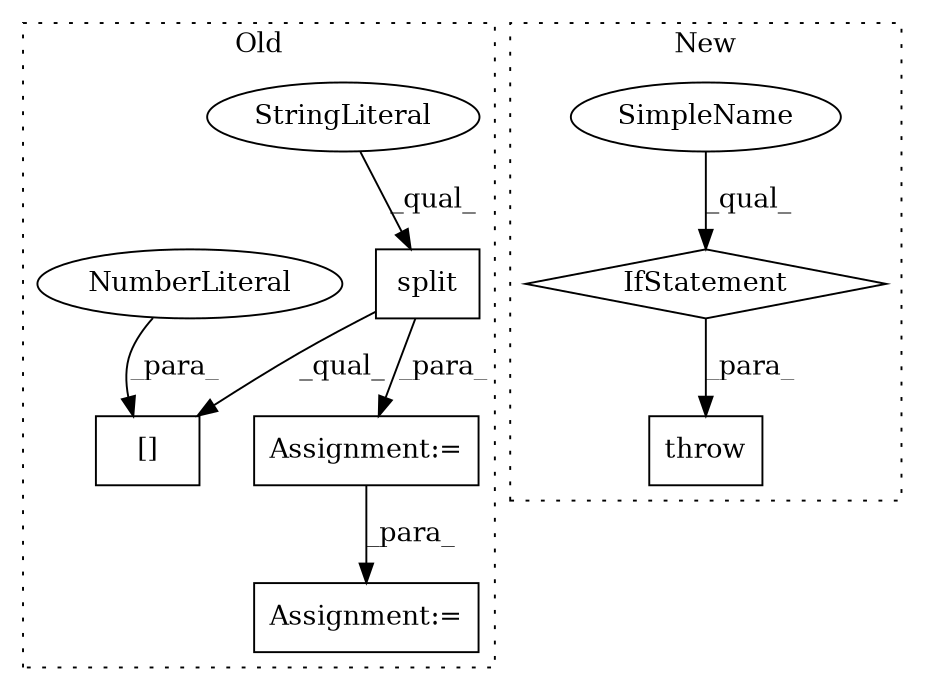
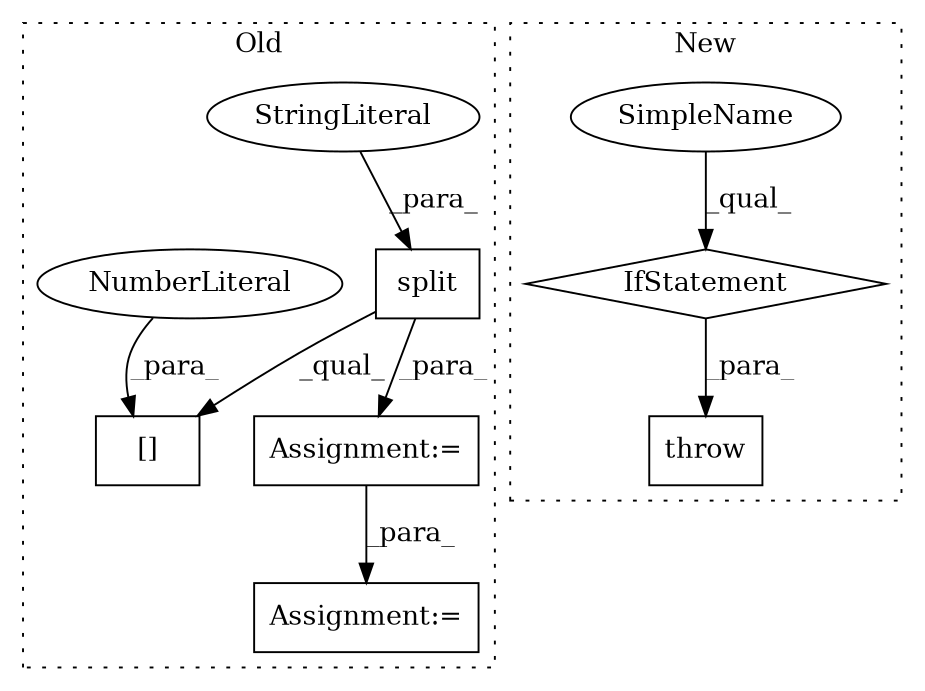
(433, 200) -> (433, 200)
